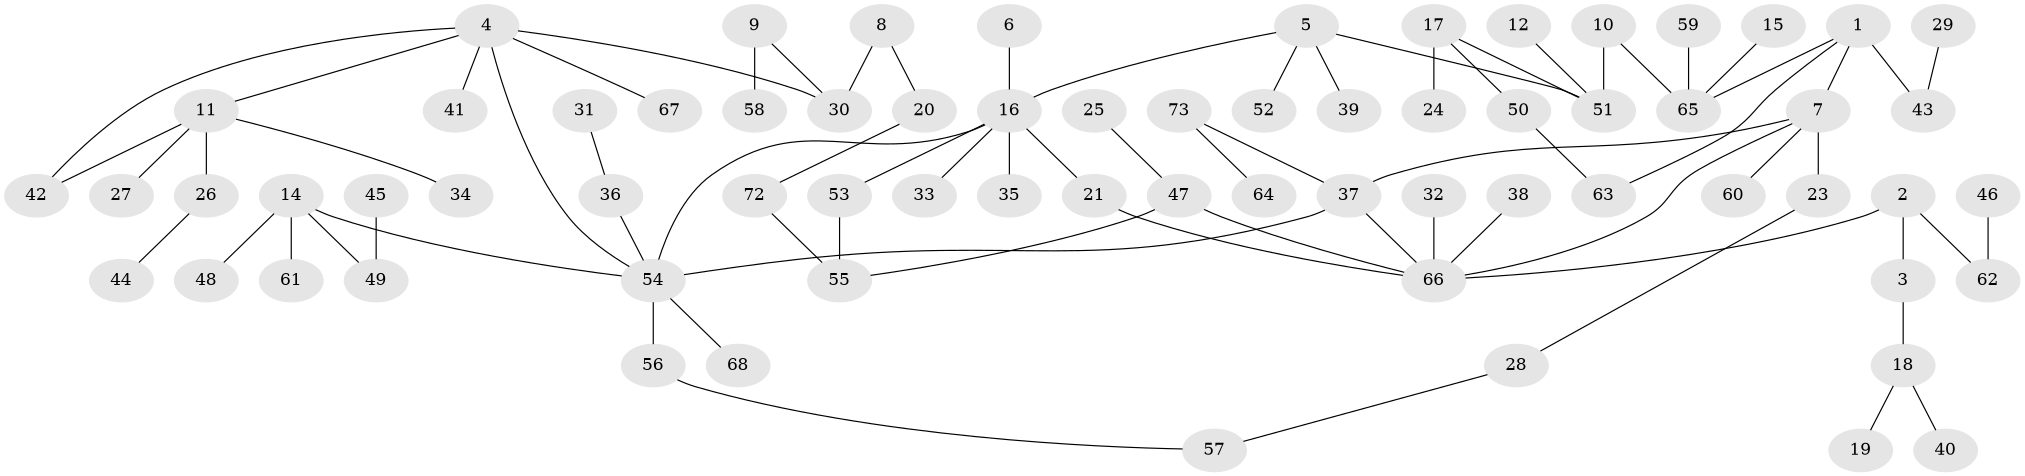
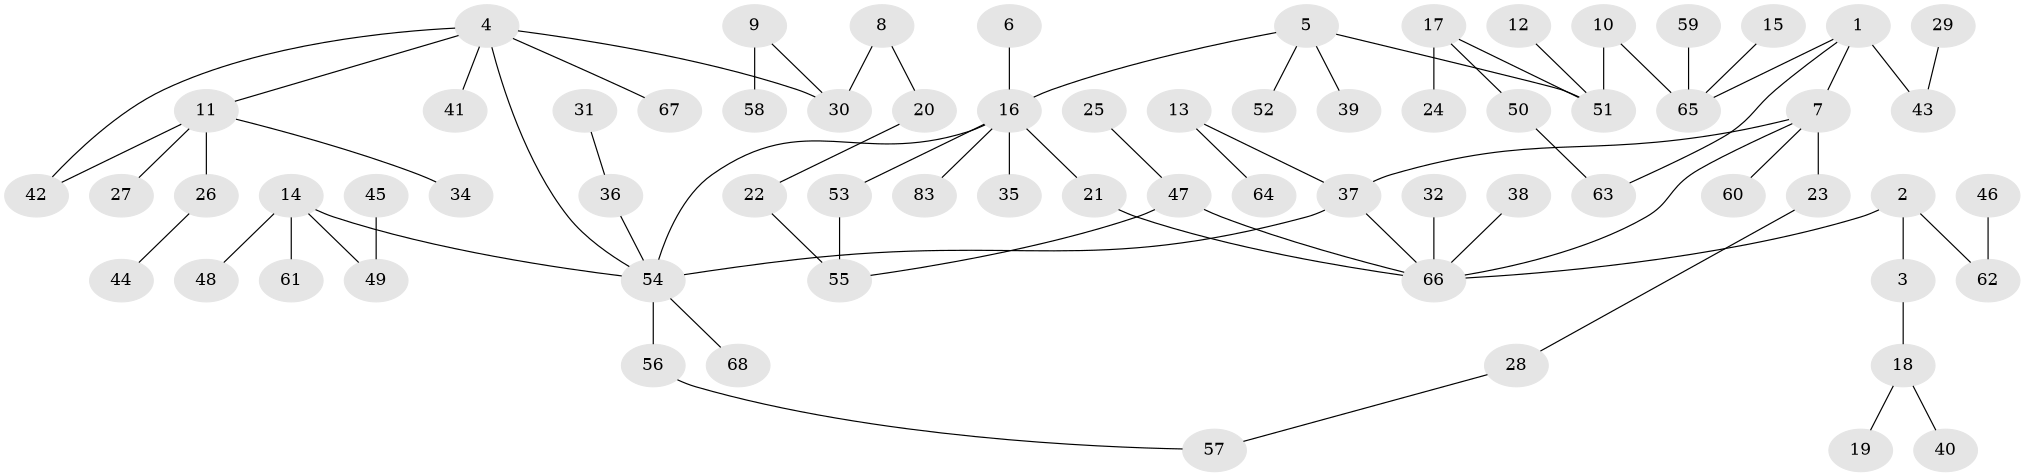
(1179, 111) -> (1179, 111)
(755, 196) -> (755, 196)
(924, 196) -> (924, 196)
